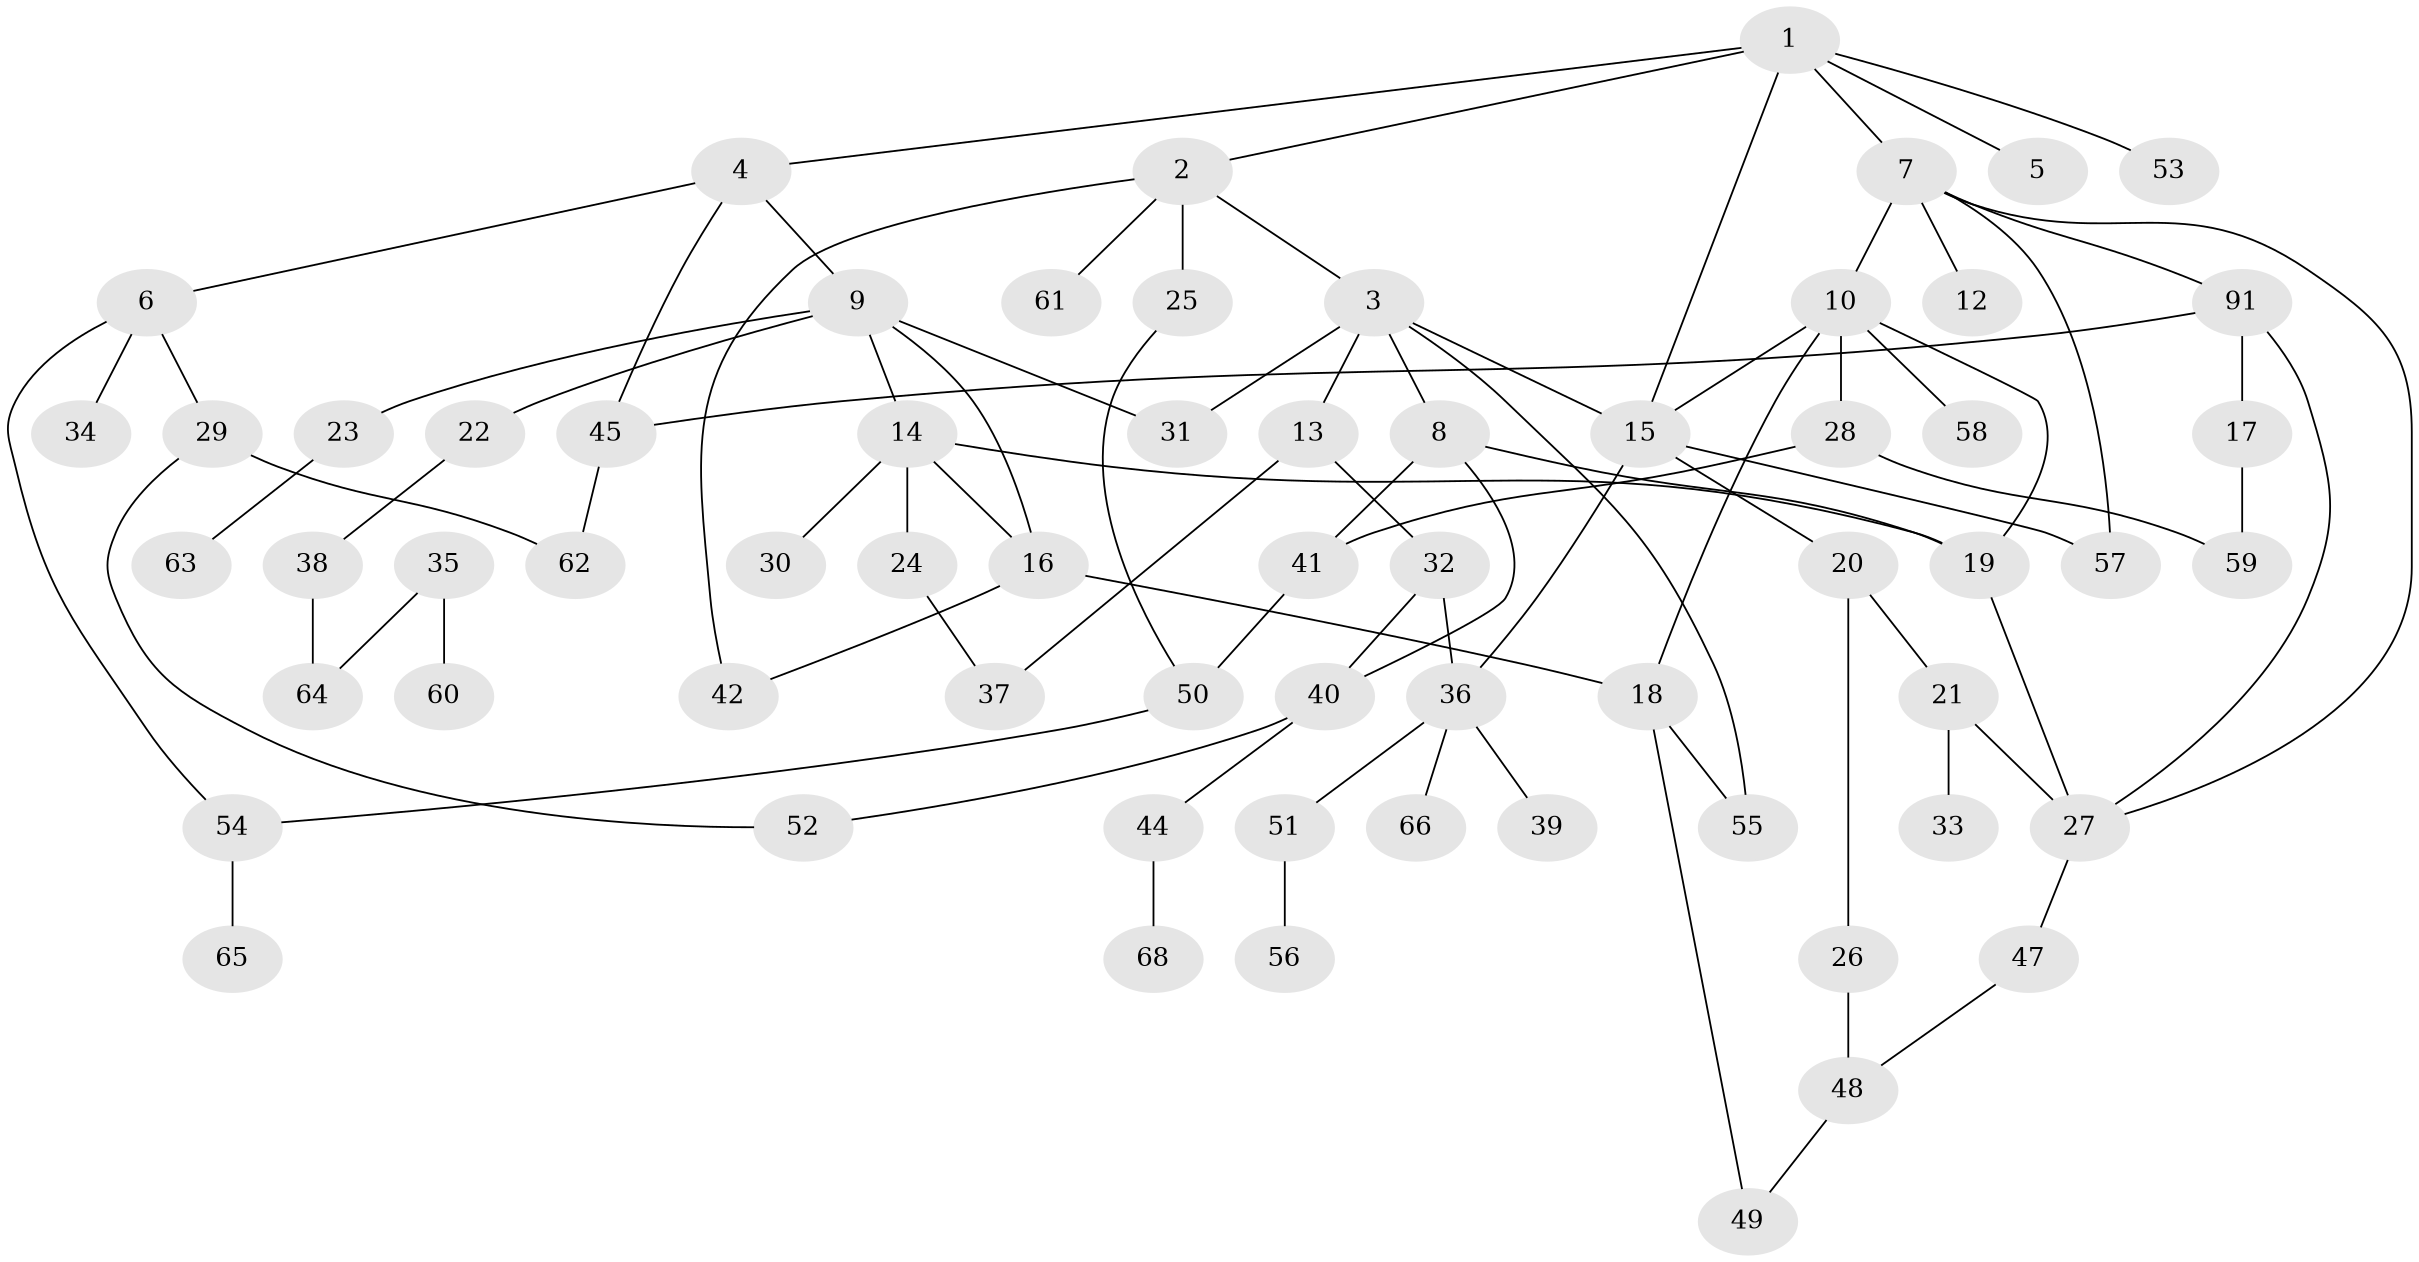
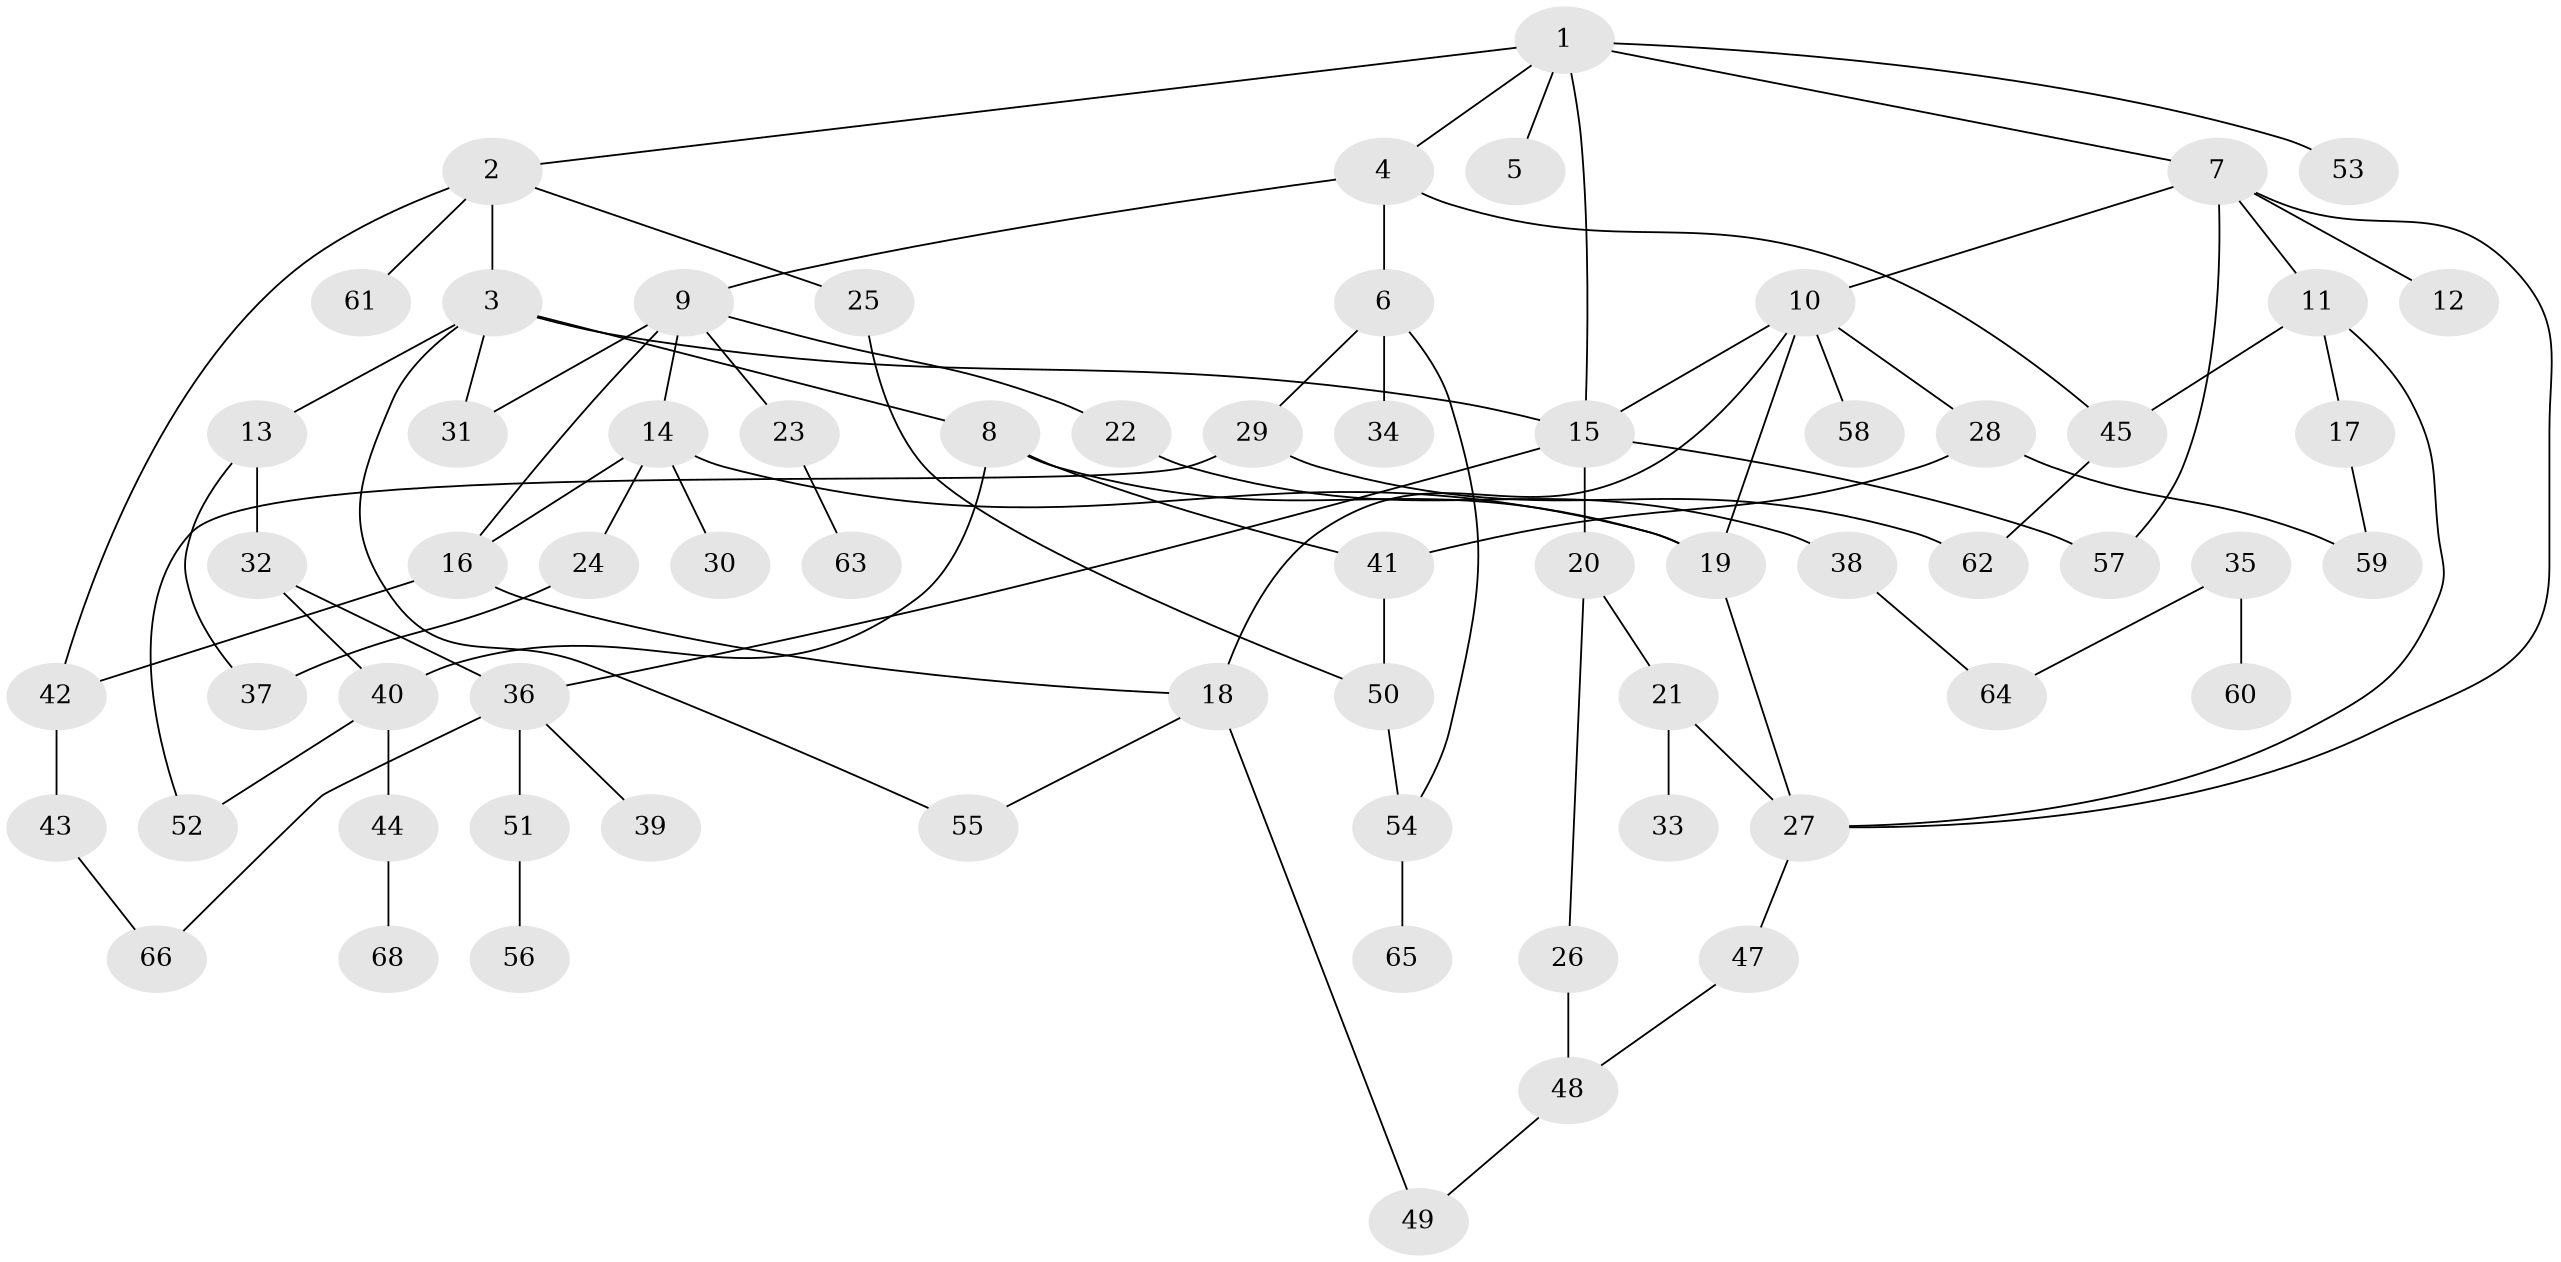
(2242, 303) -> (2318, 303)
none -> (57, 828)
